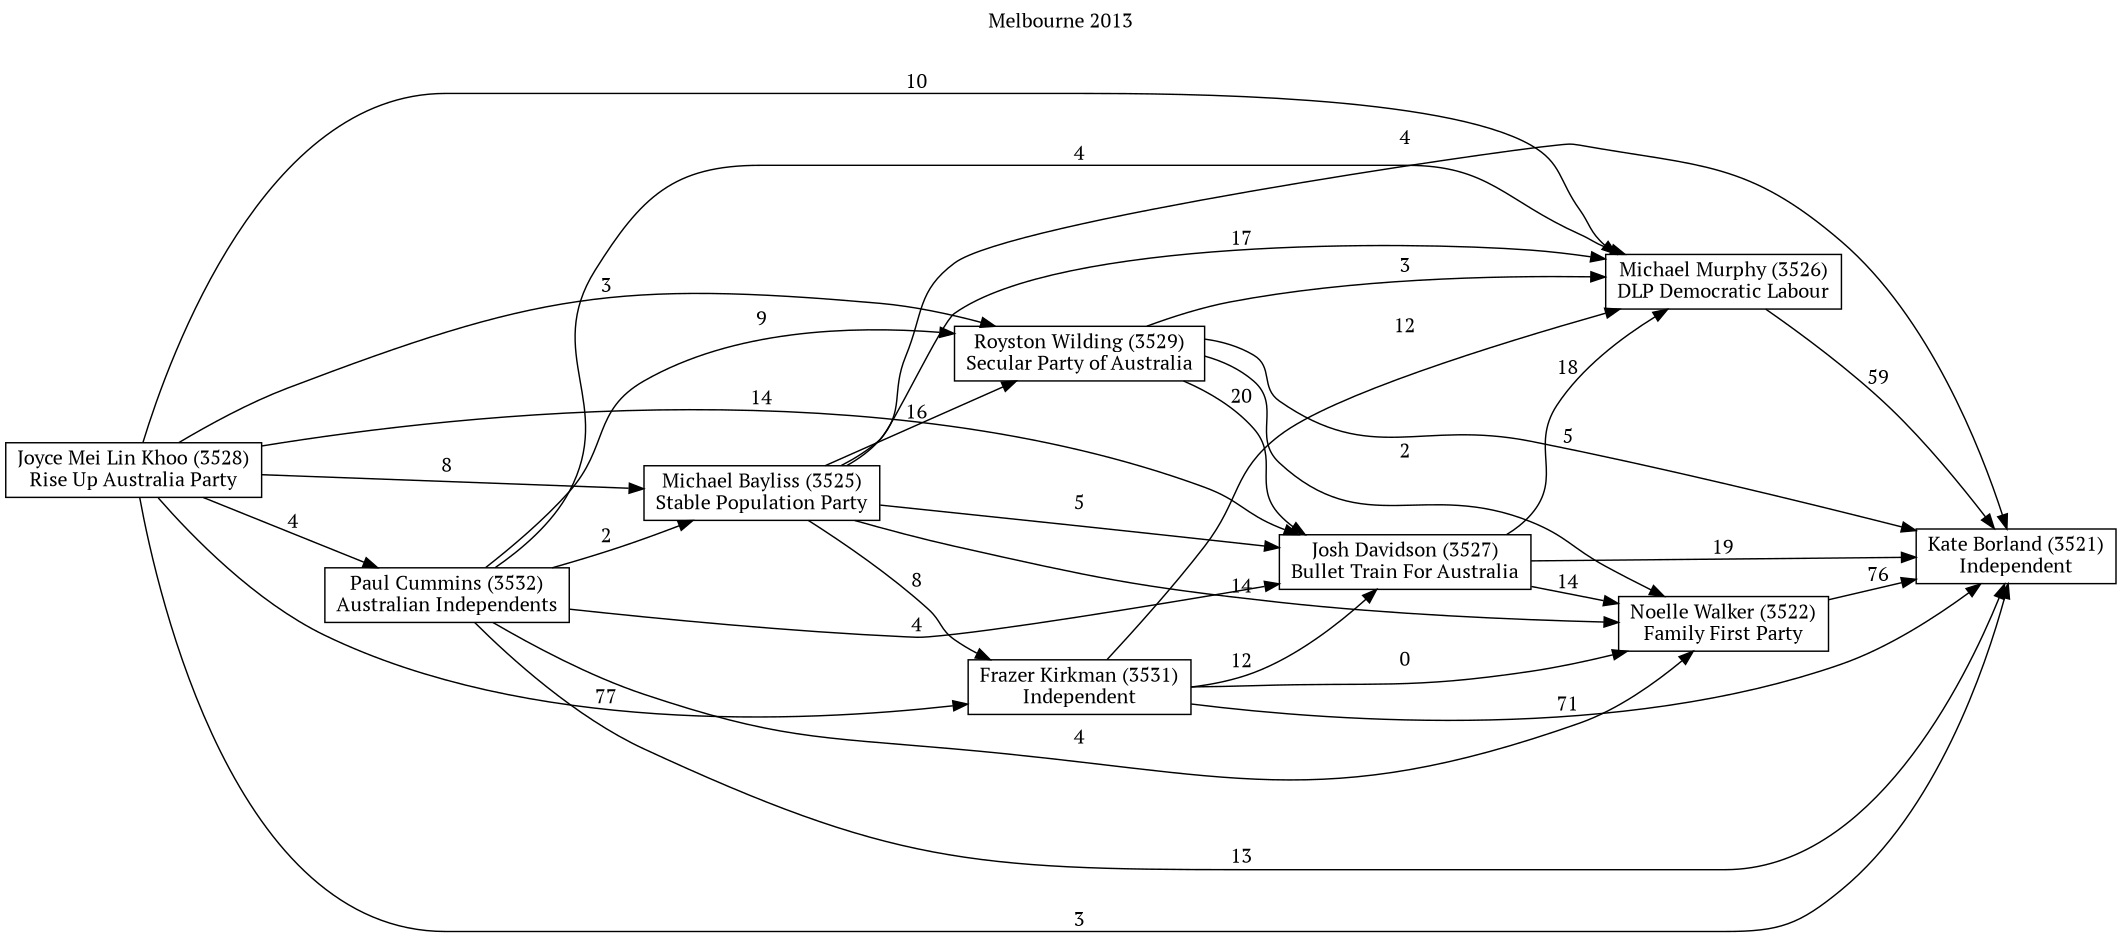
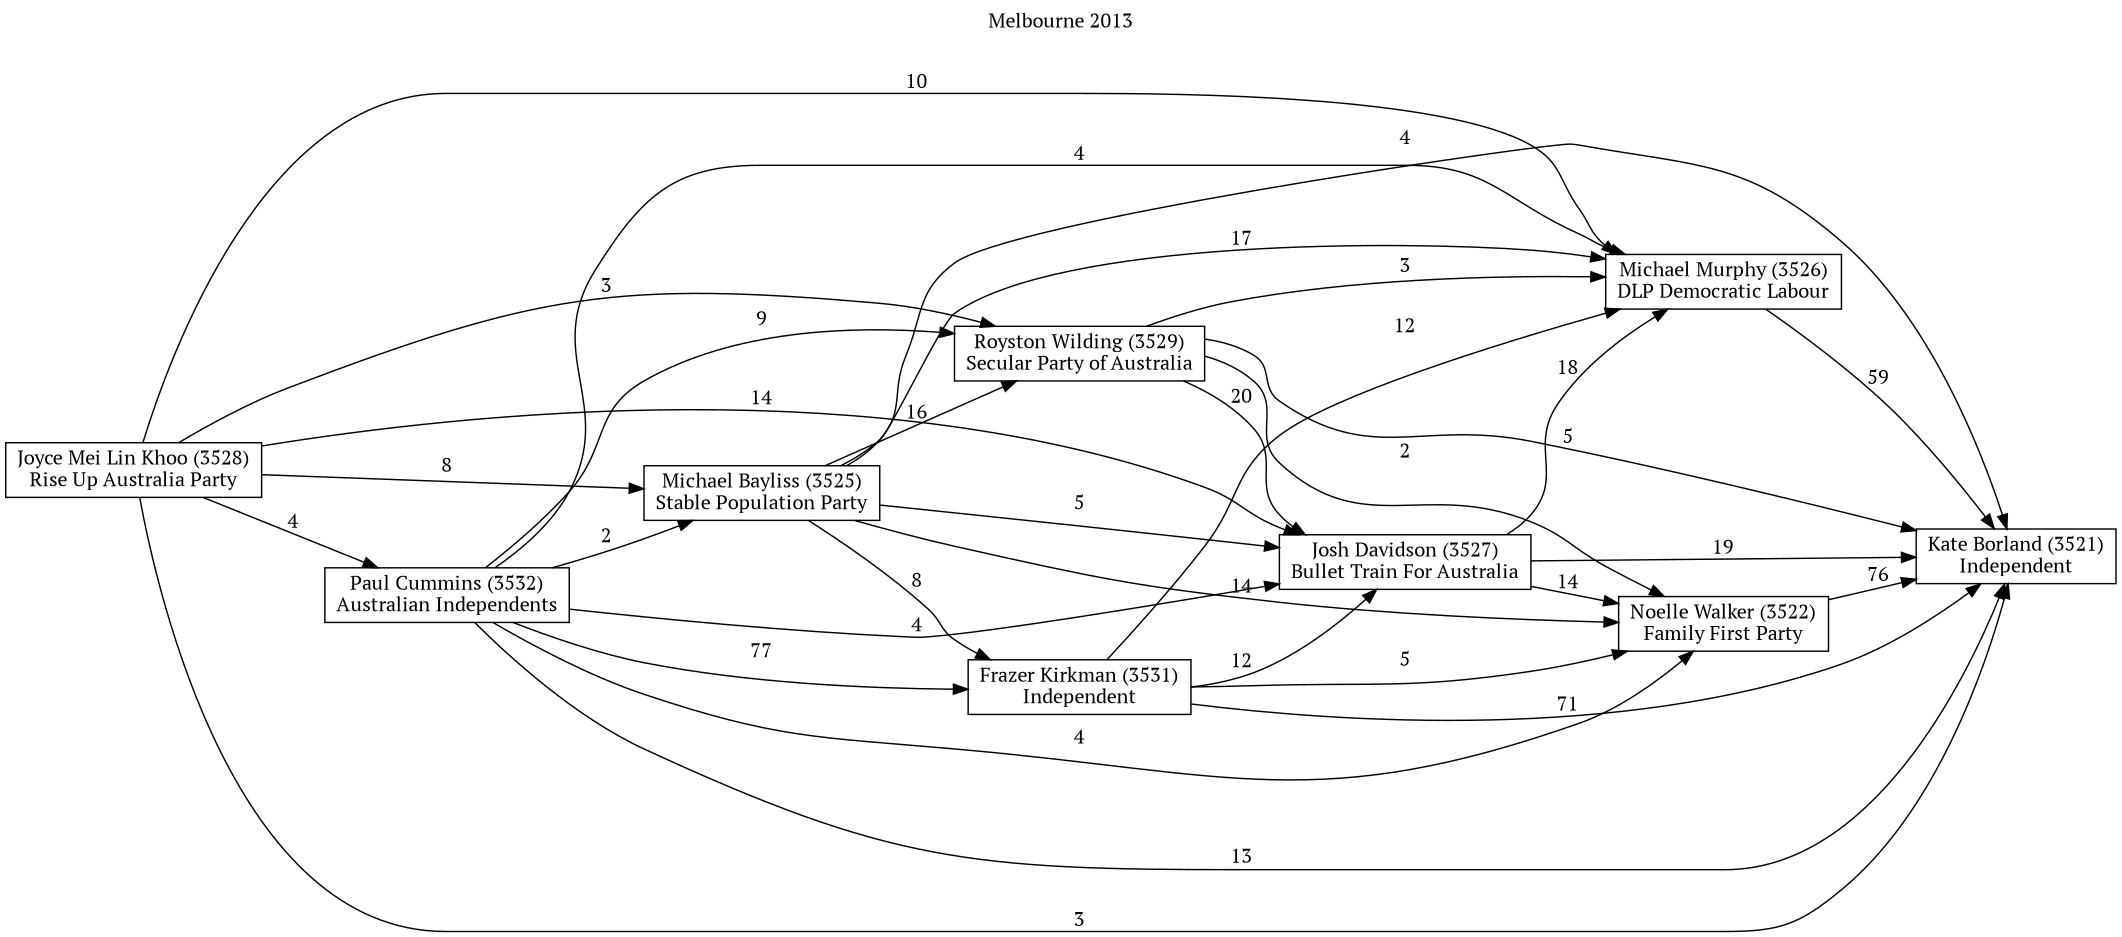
(1405, 661) -> (1405, 661)
(526, 697) -> (730, 676)
